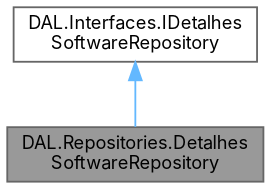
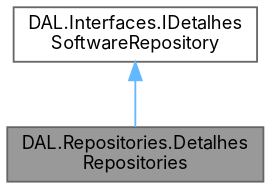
(135, 154) -> (135, 154)
